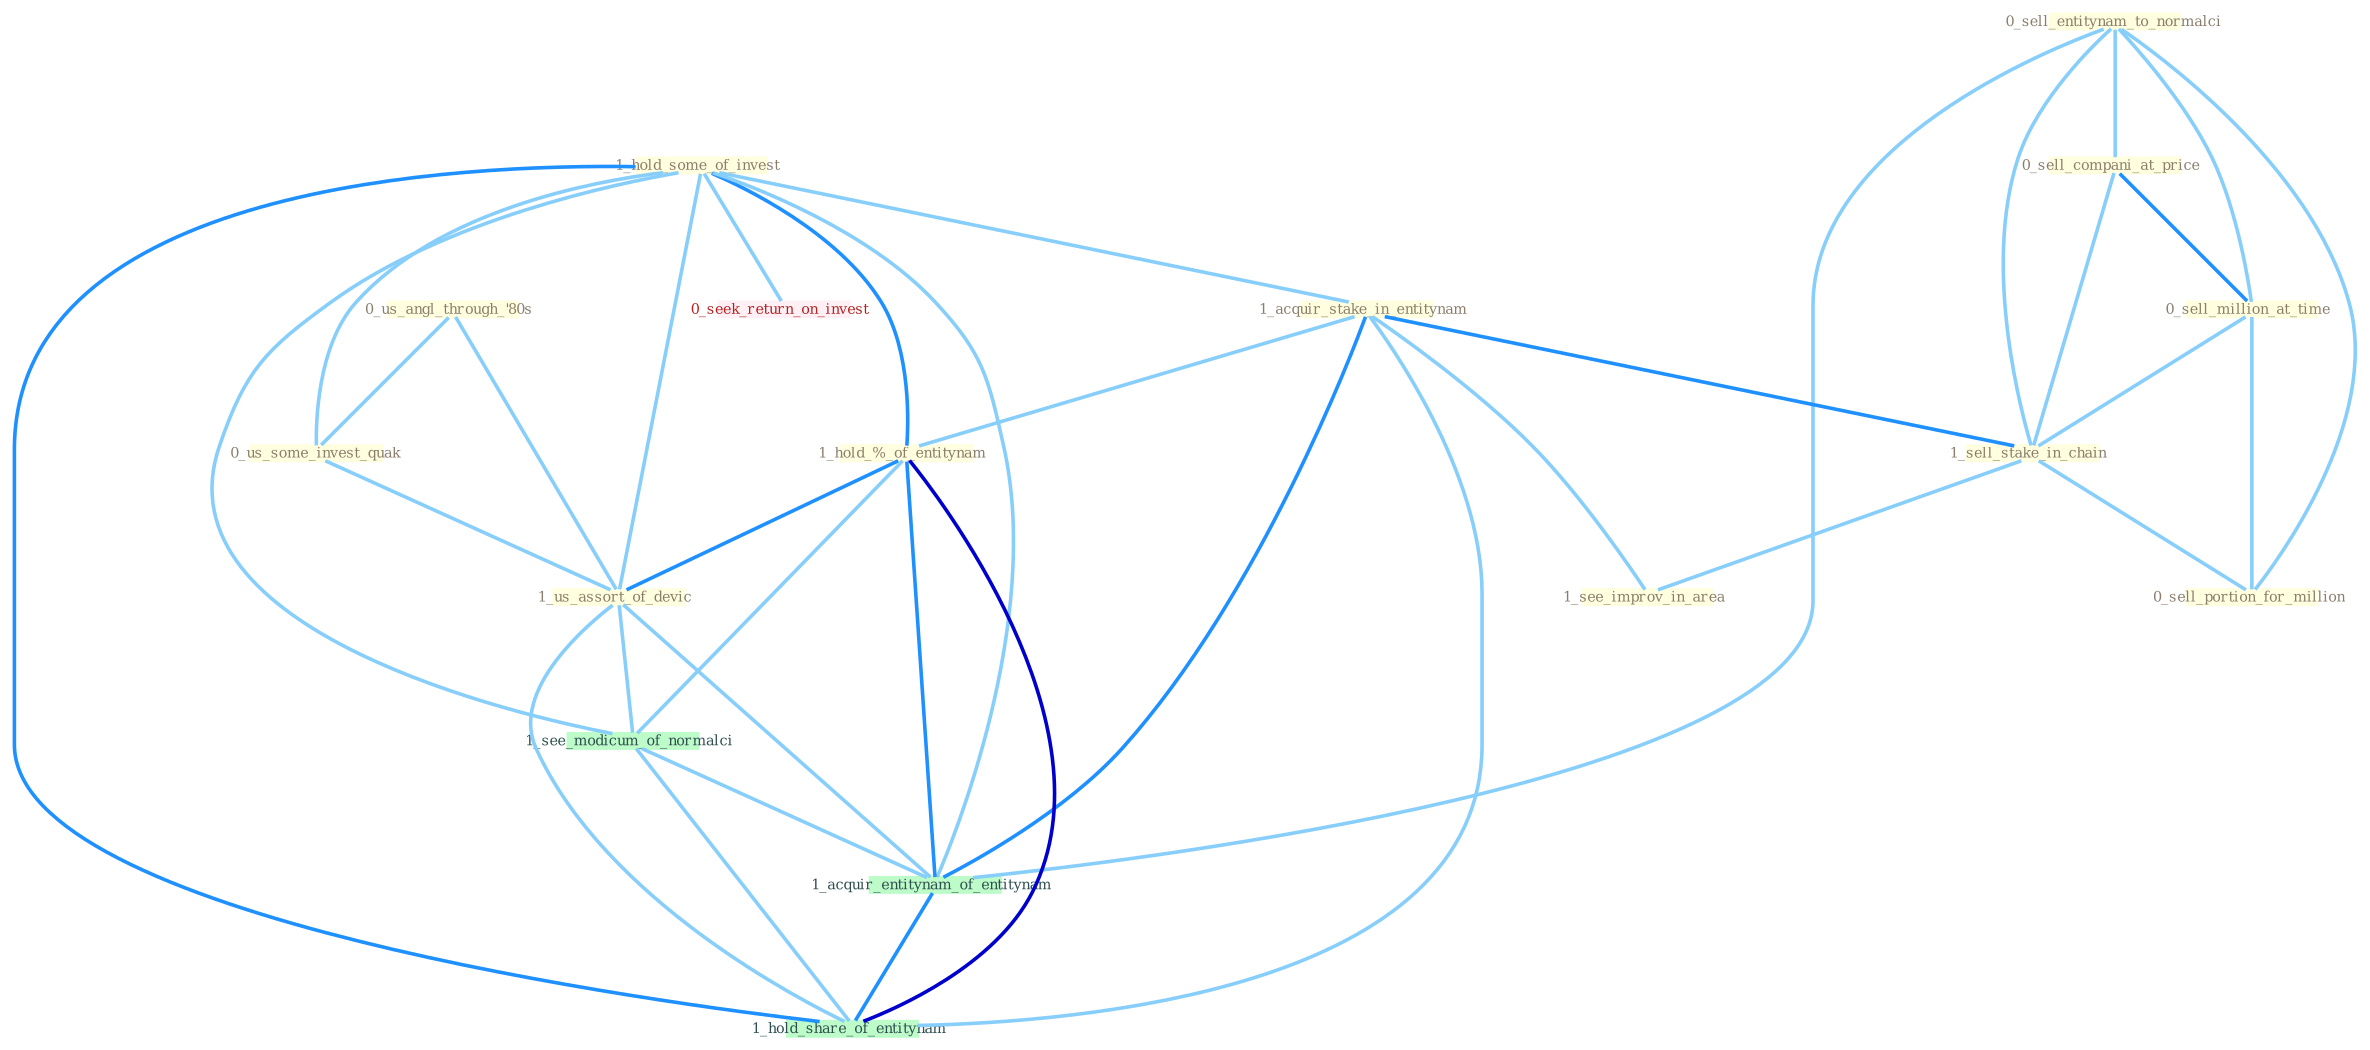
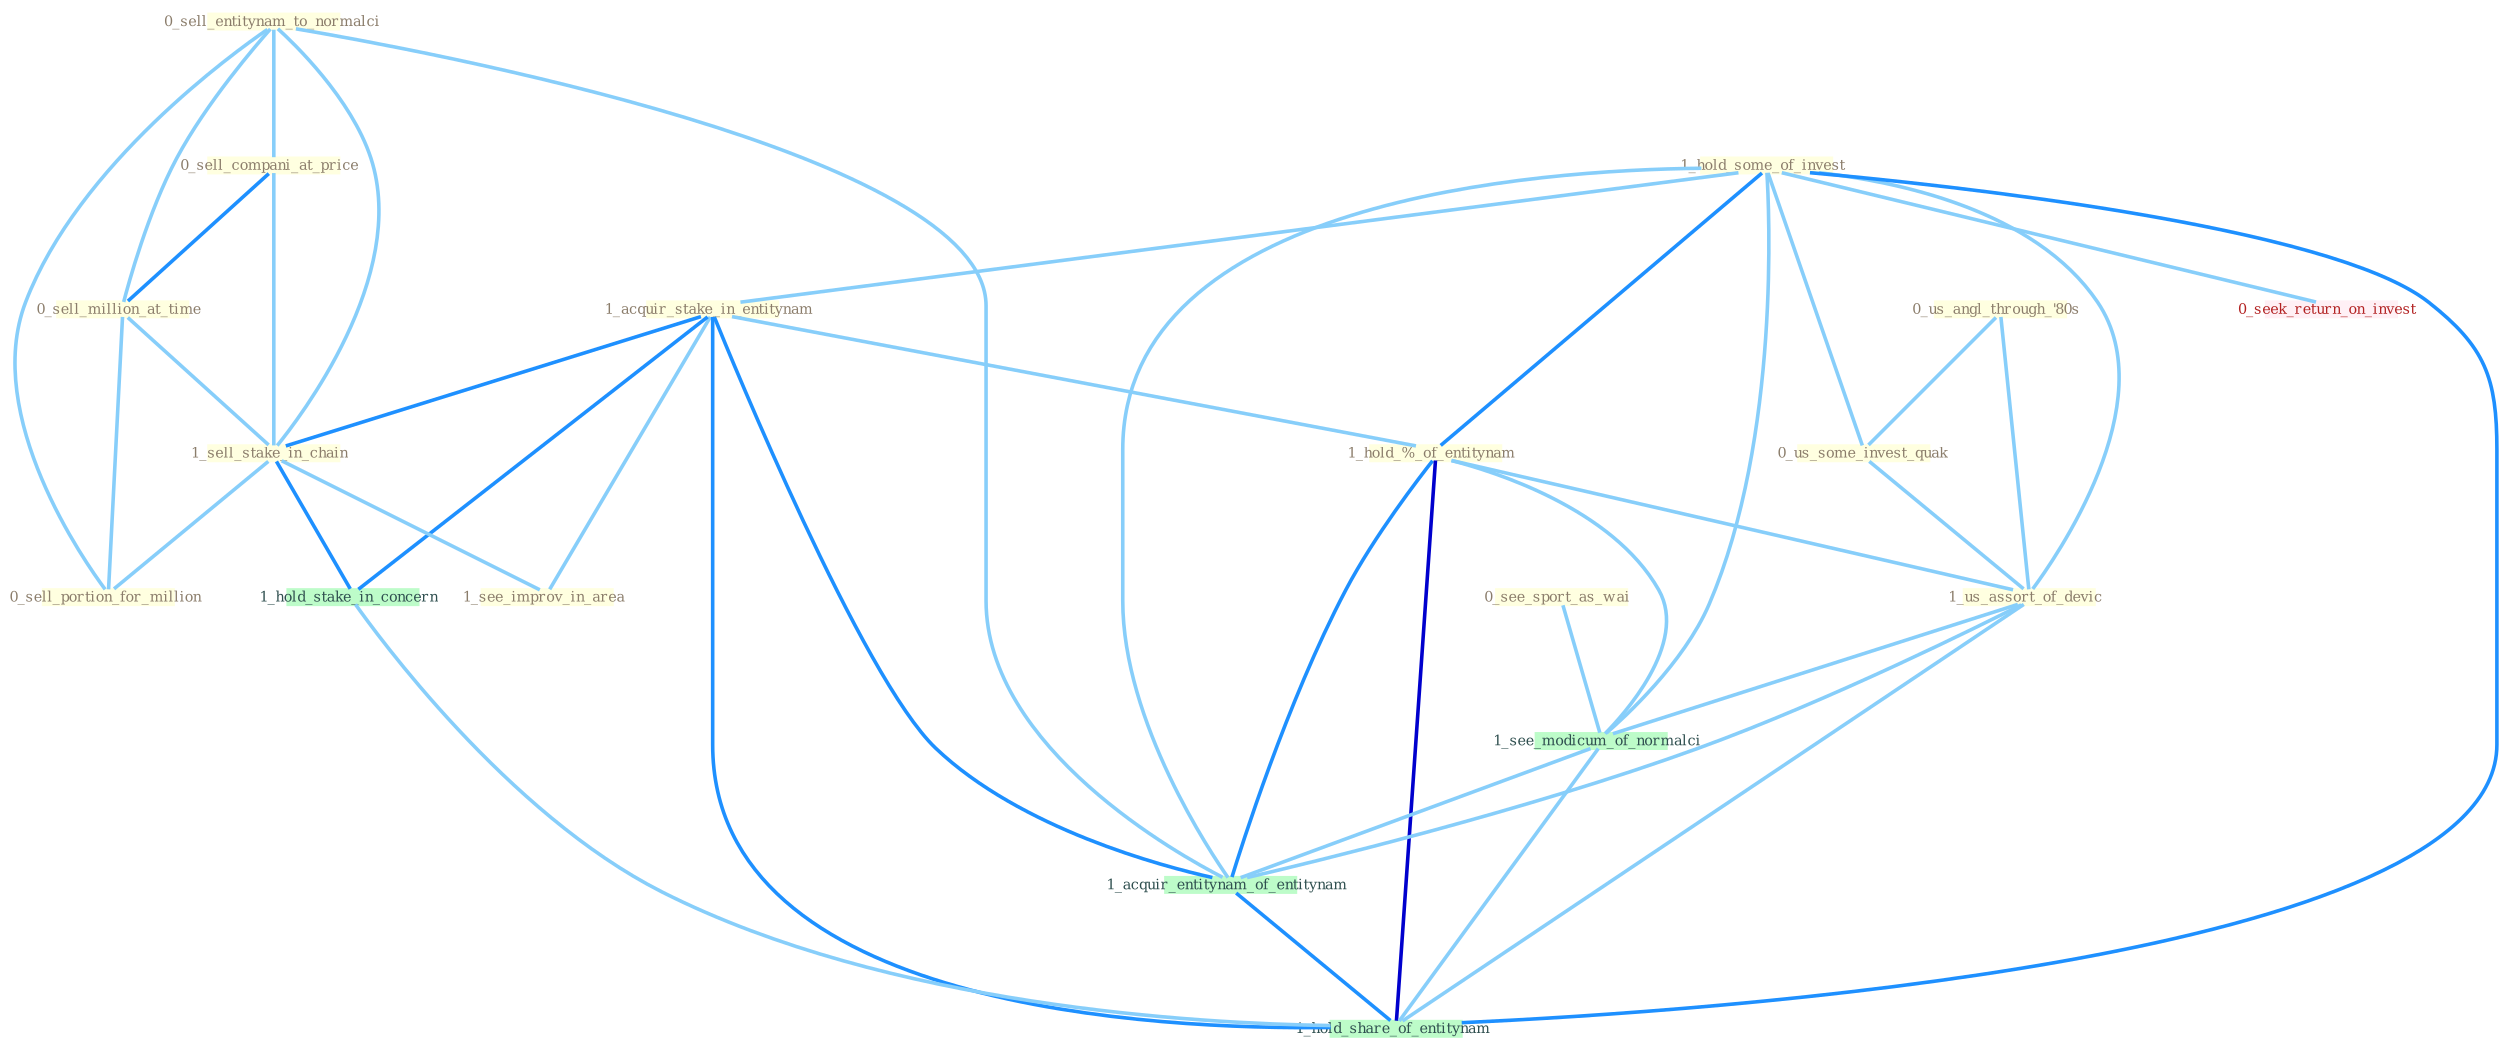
(762, 525) -> (1704, 519)
none -> (353, 597)
none -> (1562, 597)
(1444, 854) -> (775, 887)
